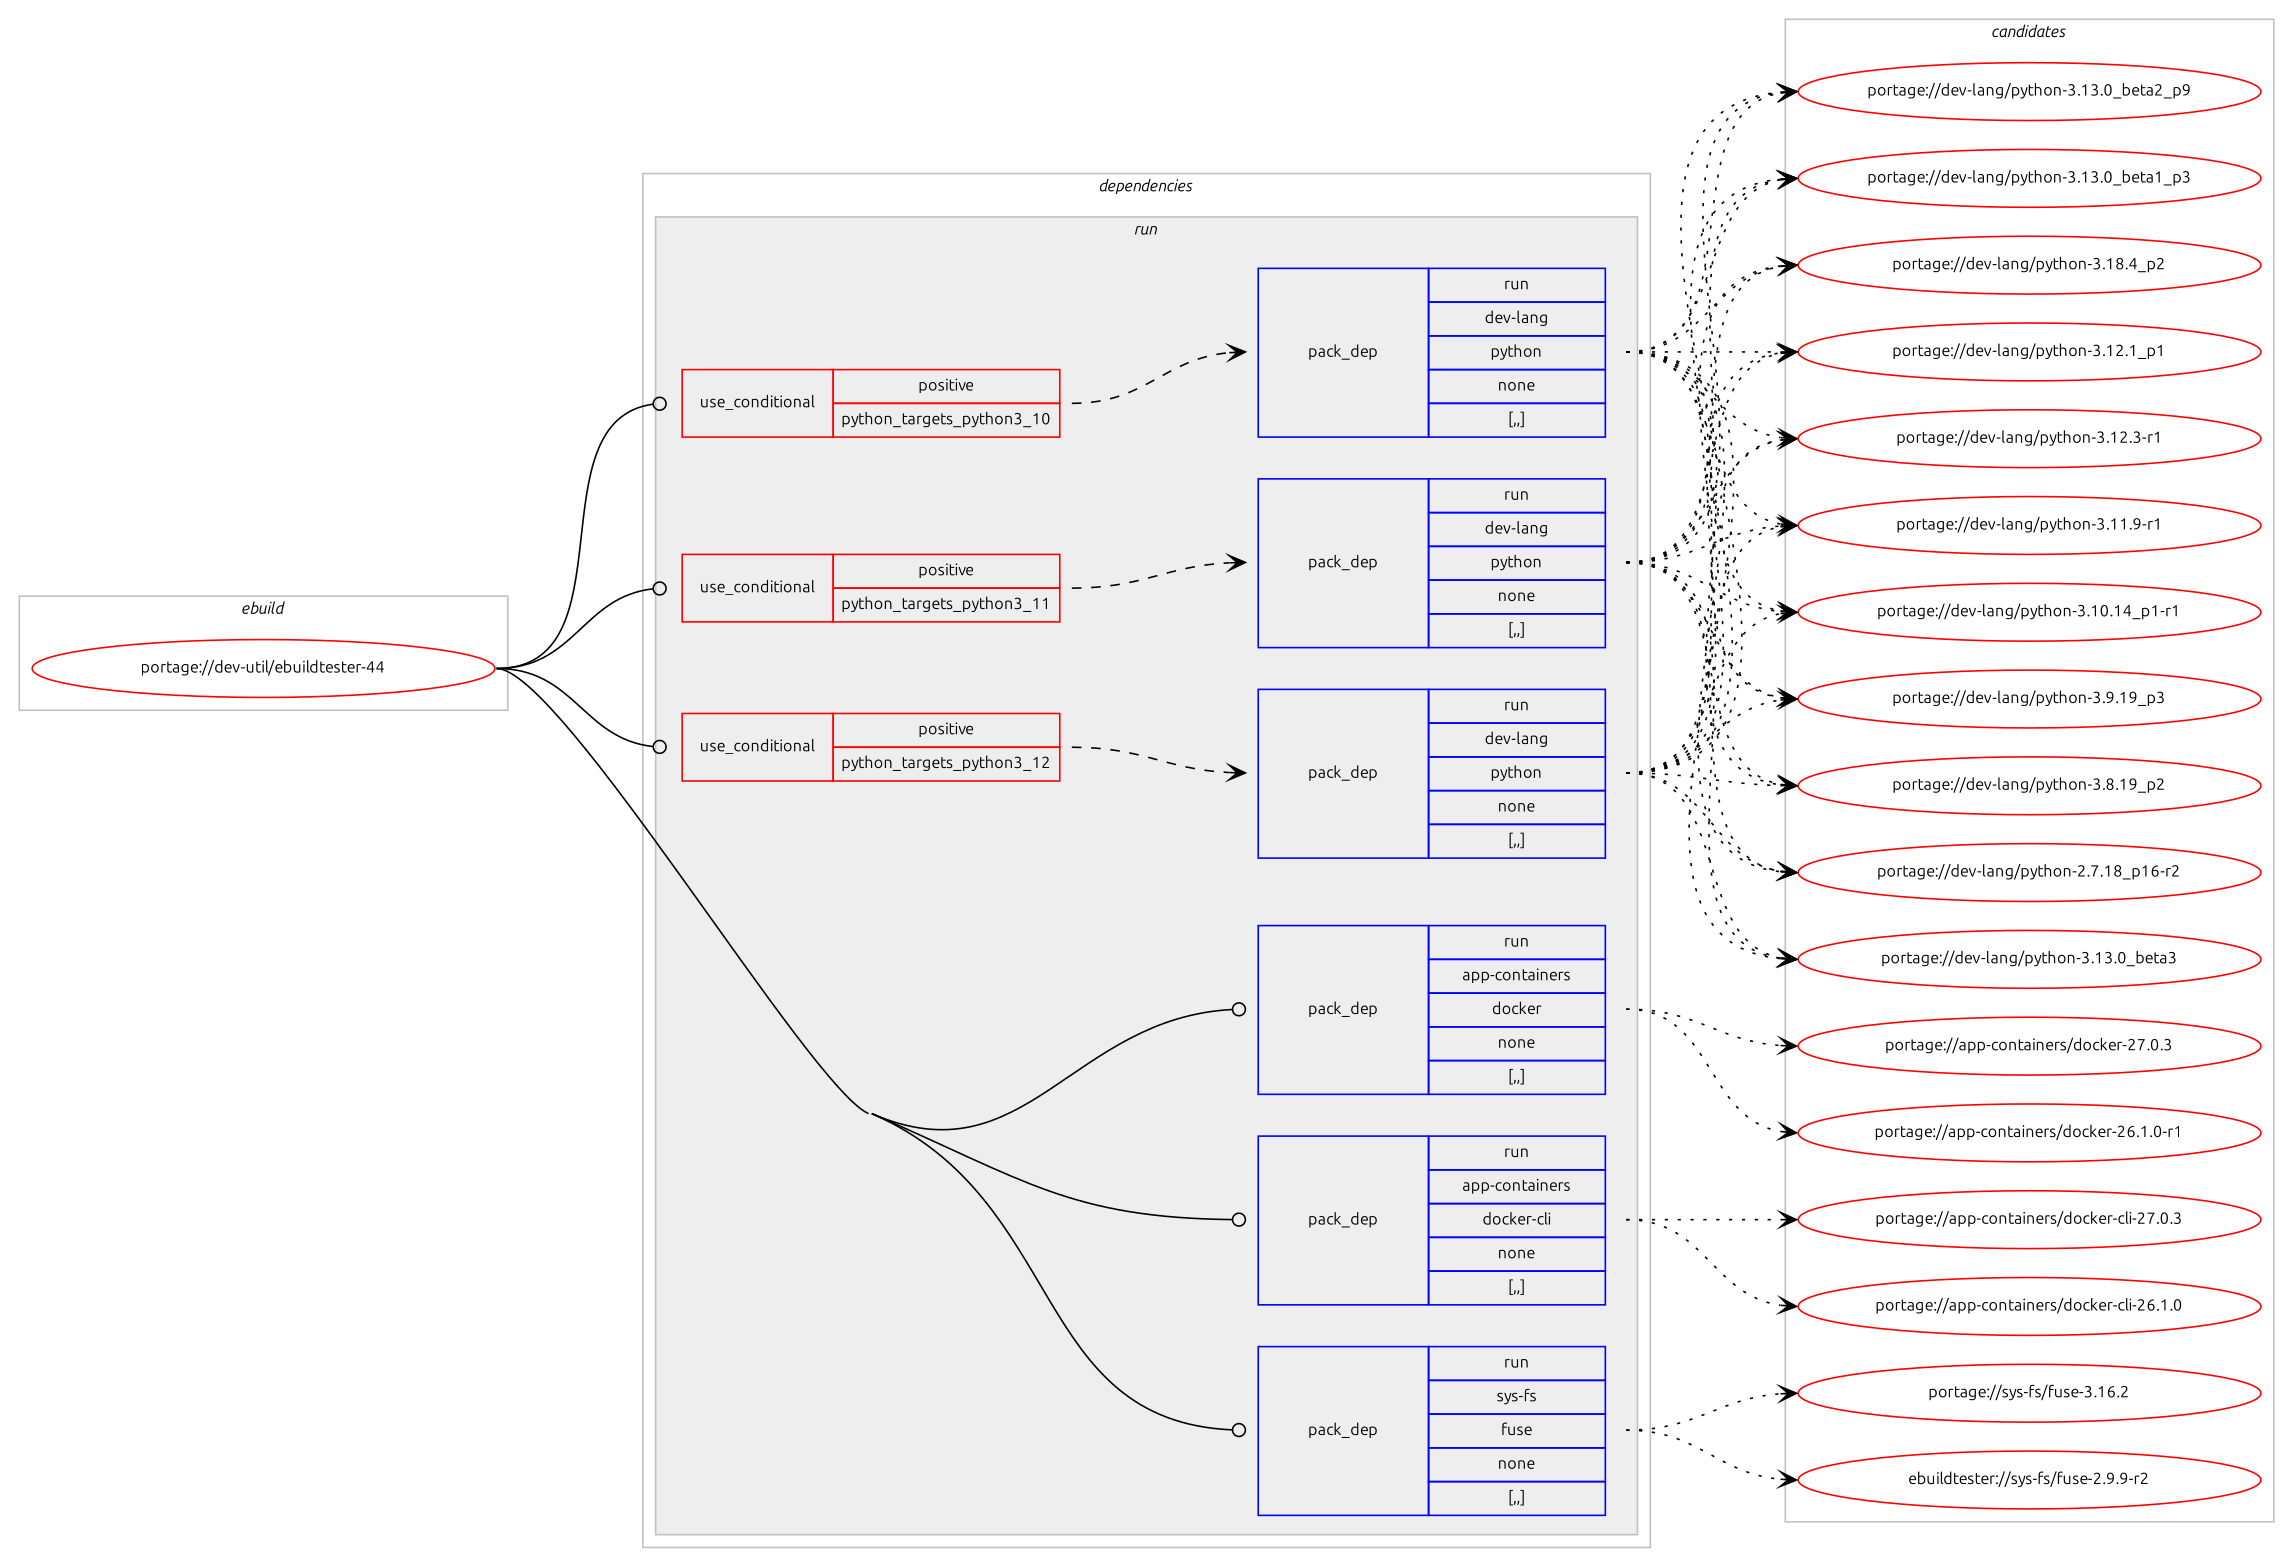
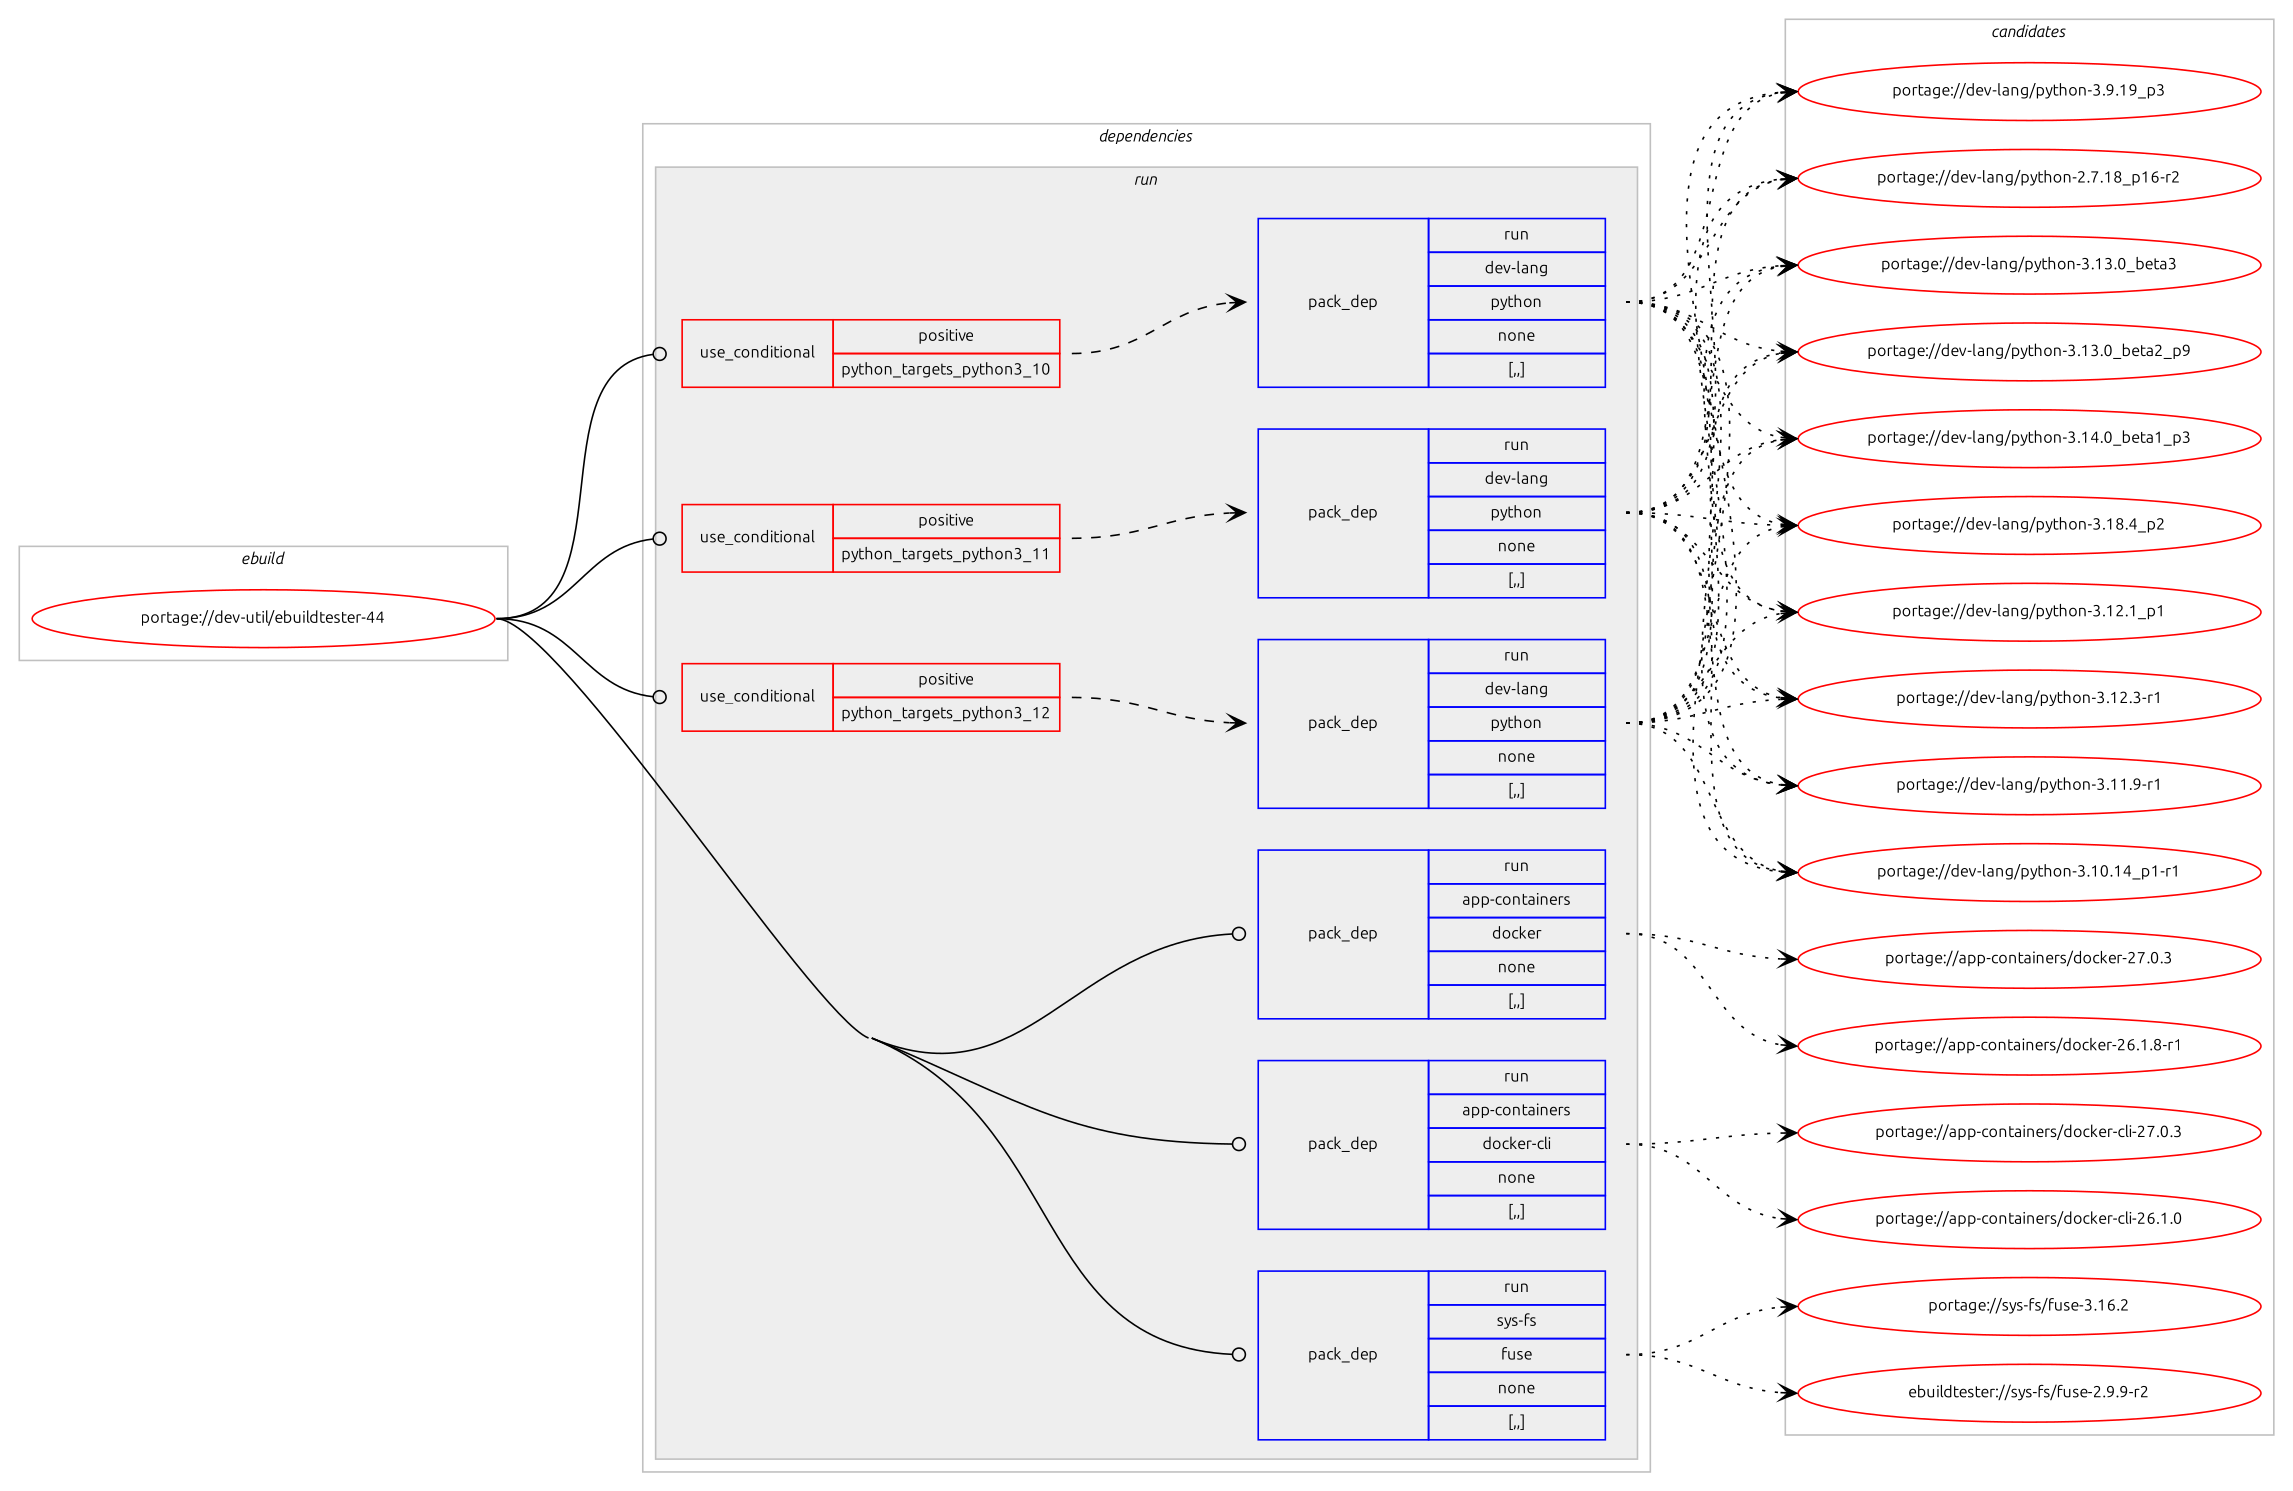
(2030, 178) -> (2030, 439)
(2030, 786) -> none
(2030, 1133) -> (2030, 1046)
